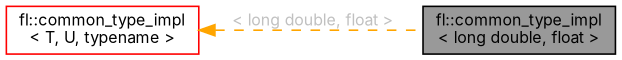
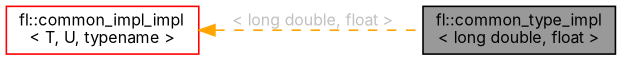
(103, 30) -> (103, 30)
